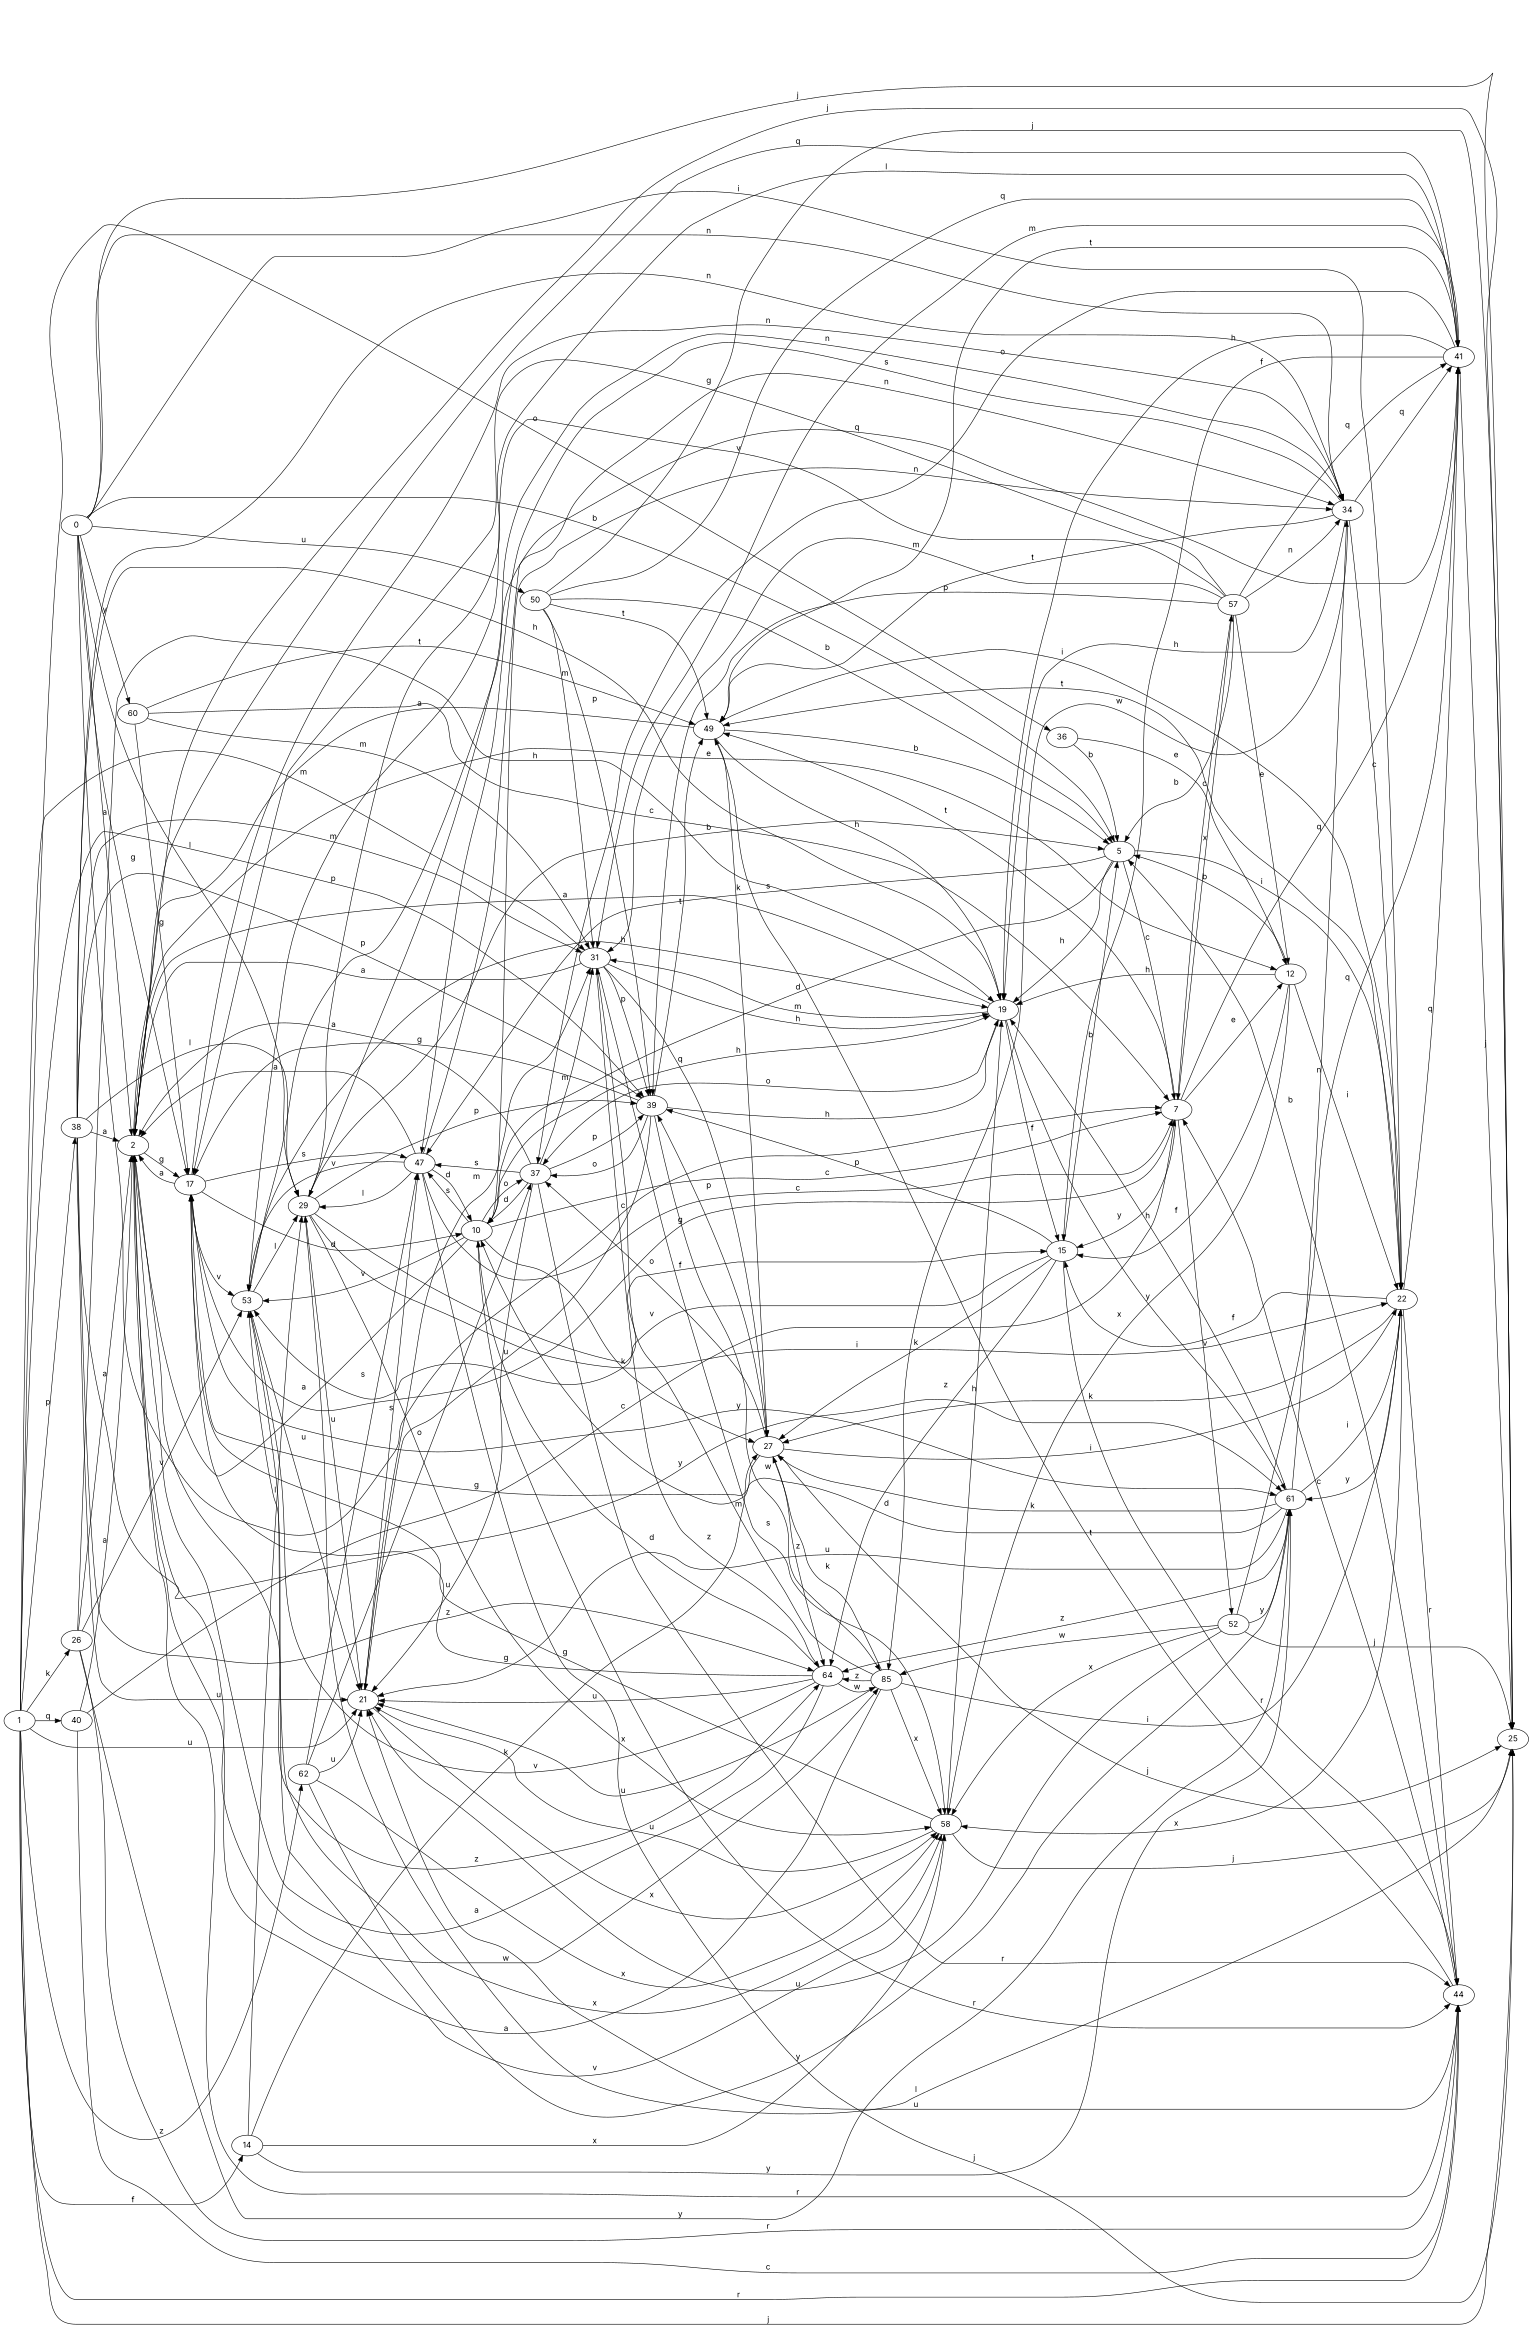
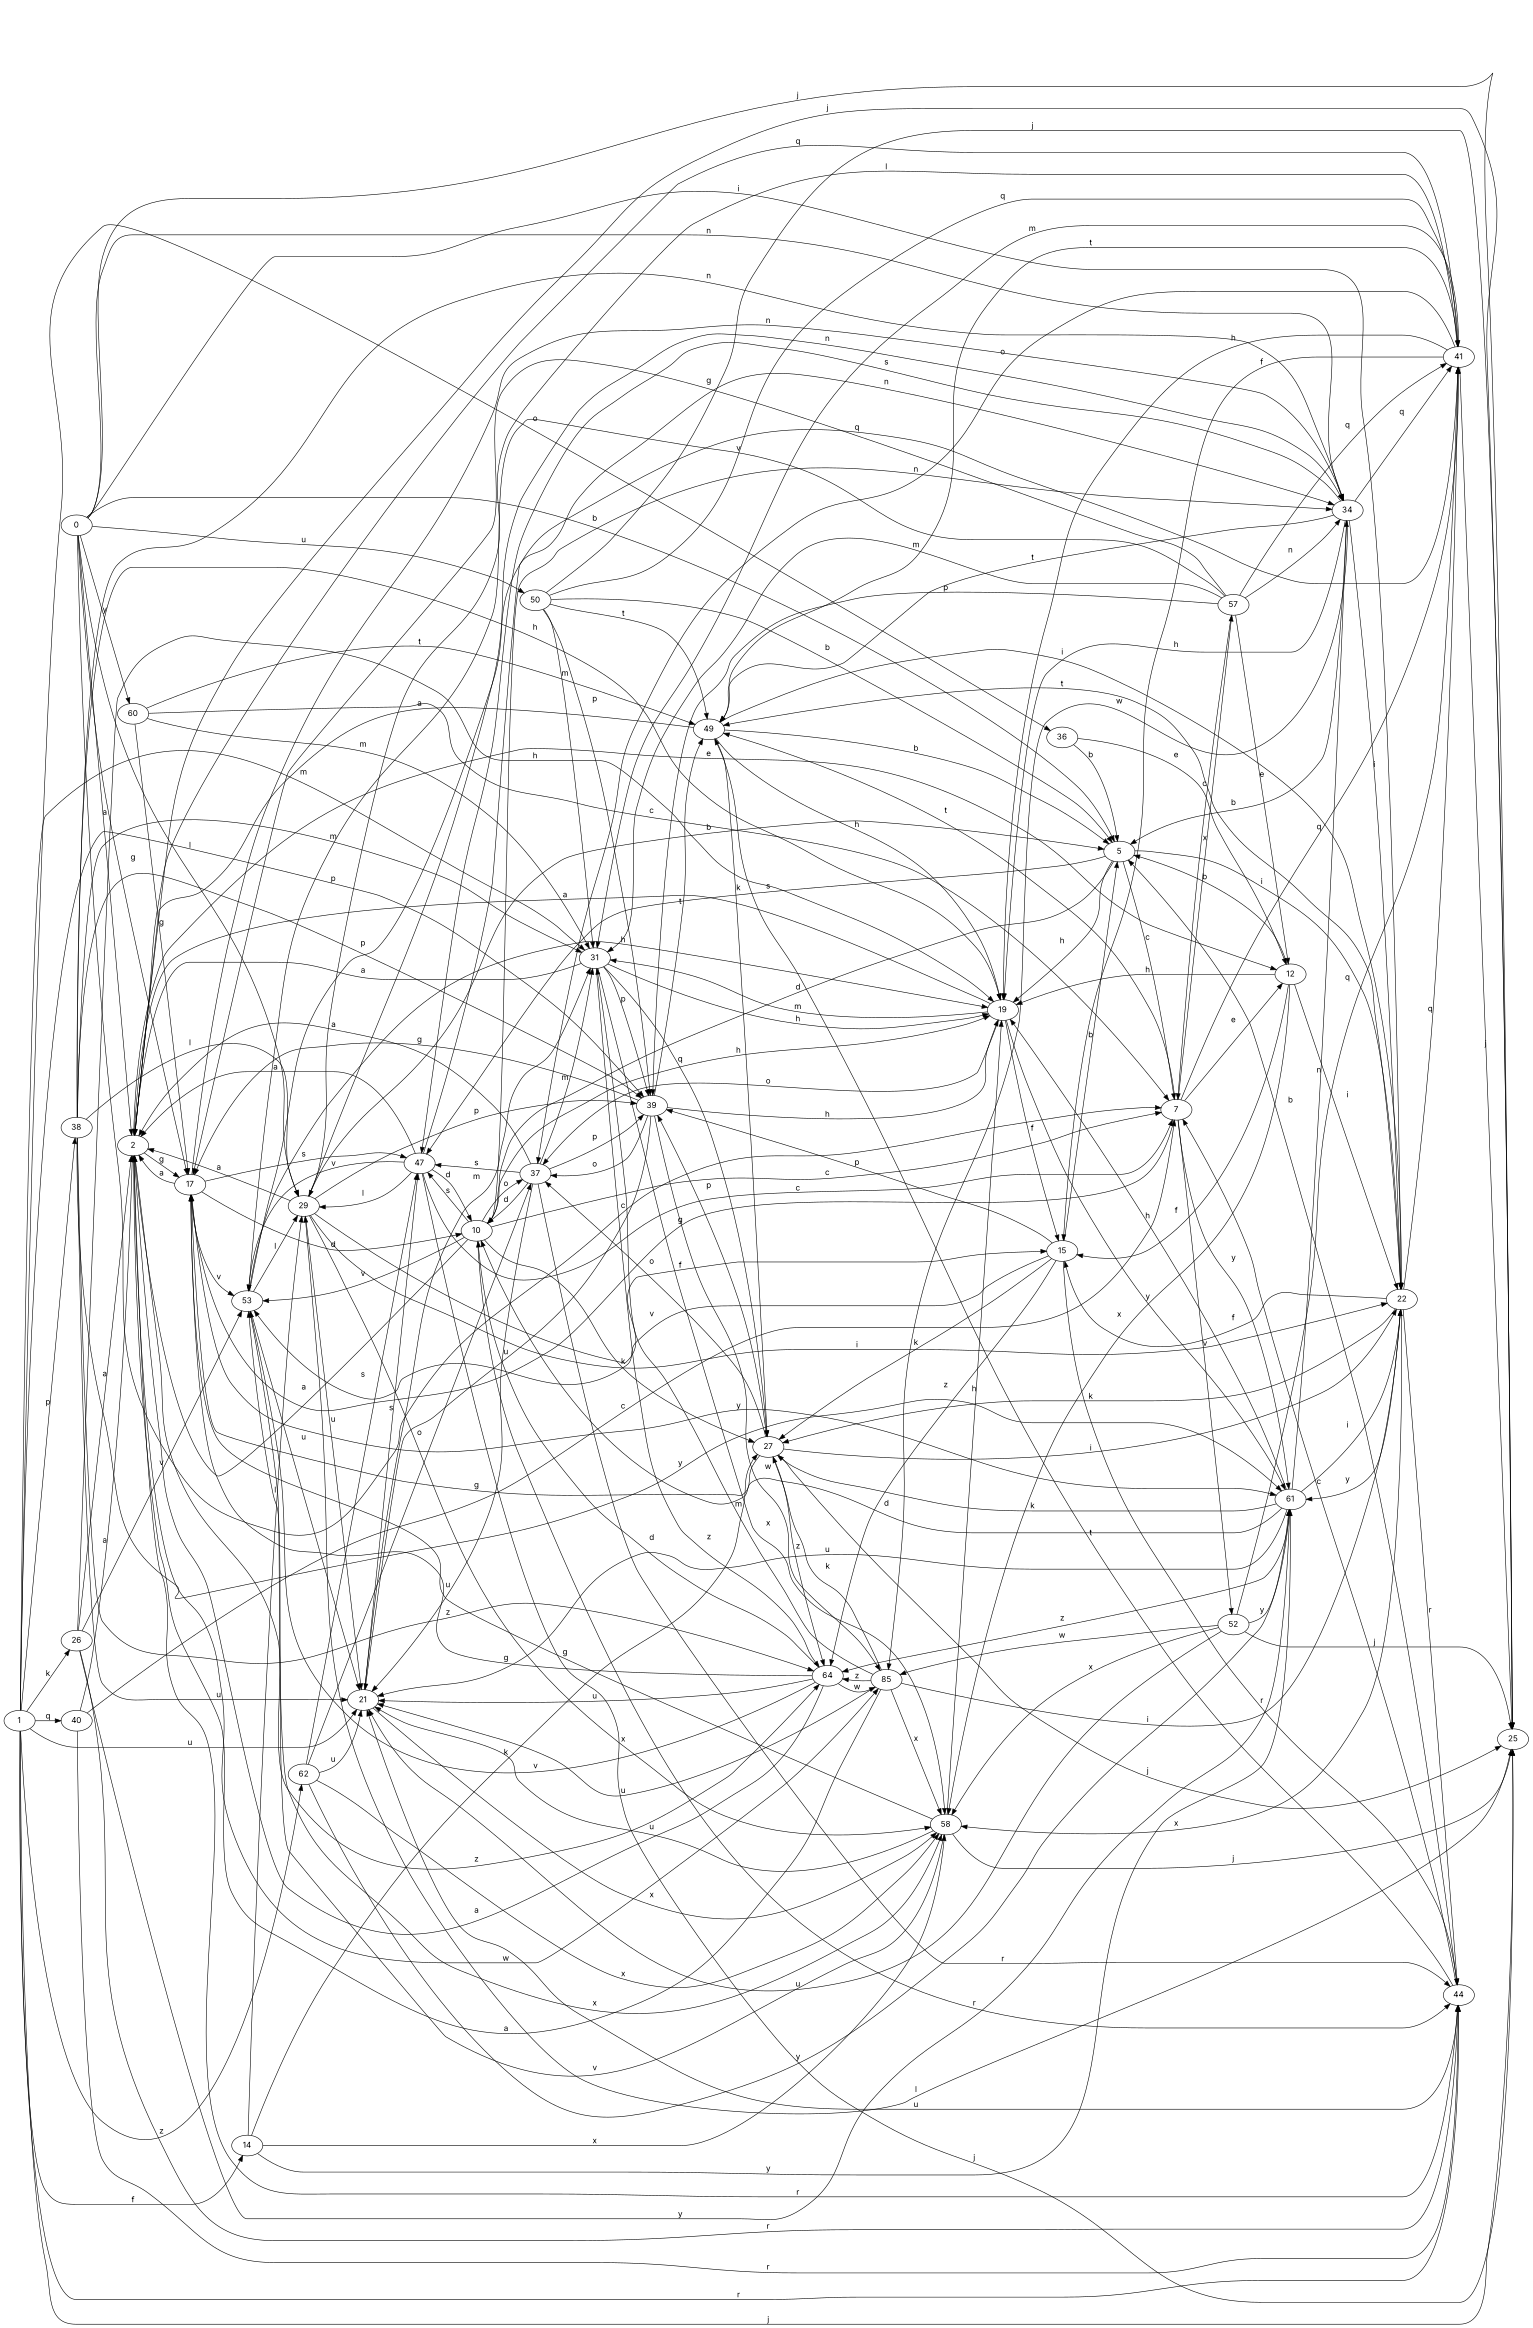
(1206, 763) -> (1327, 744)
(1375, 765) -> (1375, 765)
(102, 1136) -> (219, 1173)
(1153, 1201) -> (1243, 1297)
(768, 1523) -> (768, 1523)
(768, 2267) -> (768, 2267)
